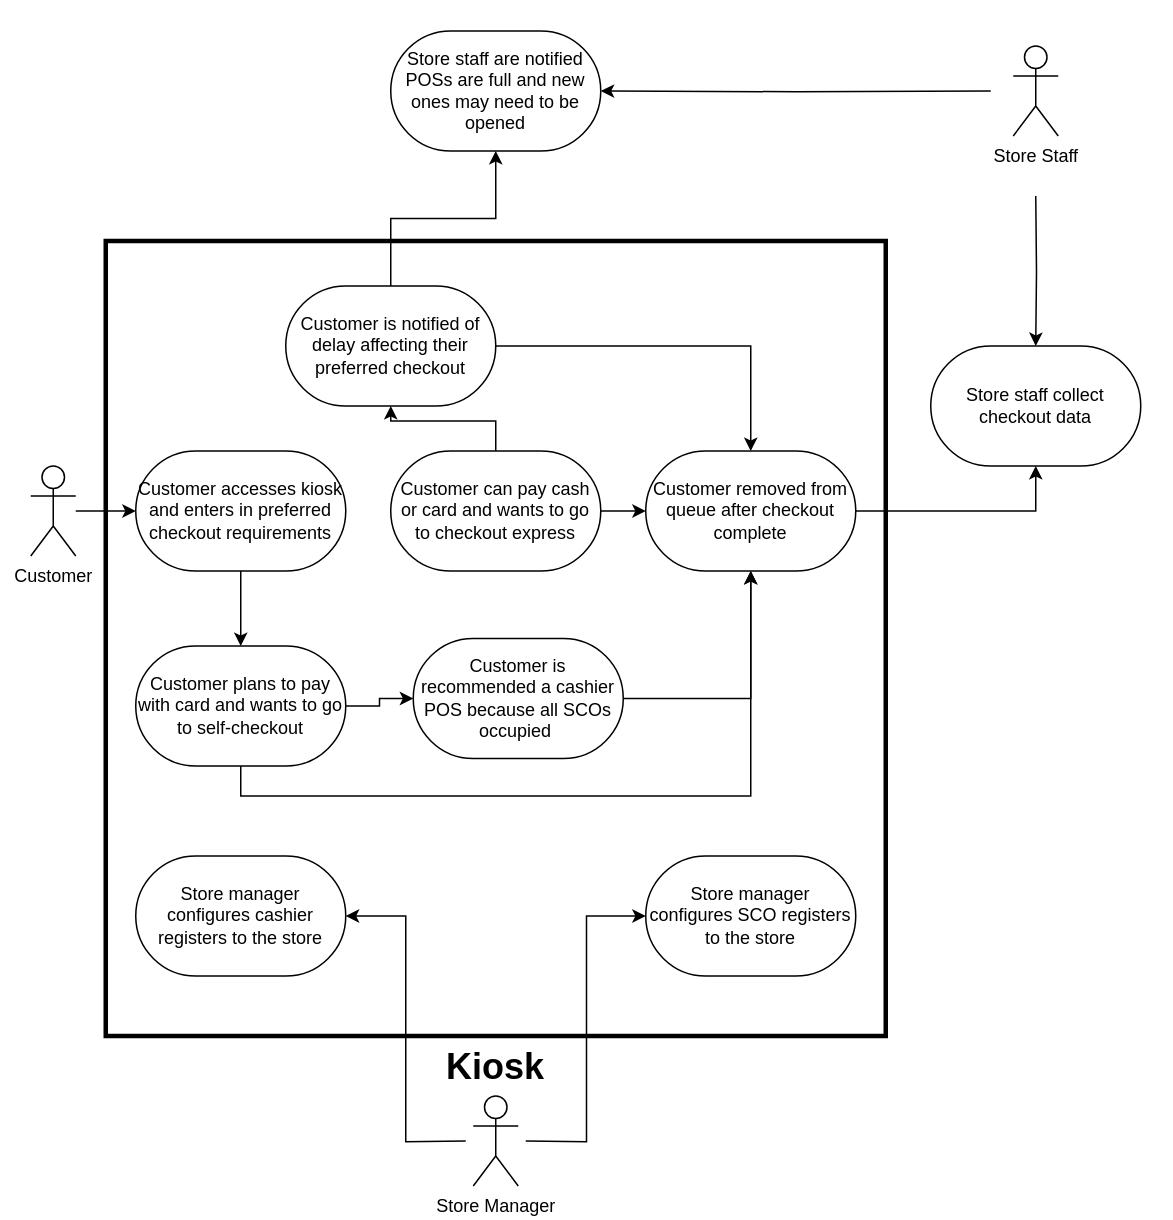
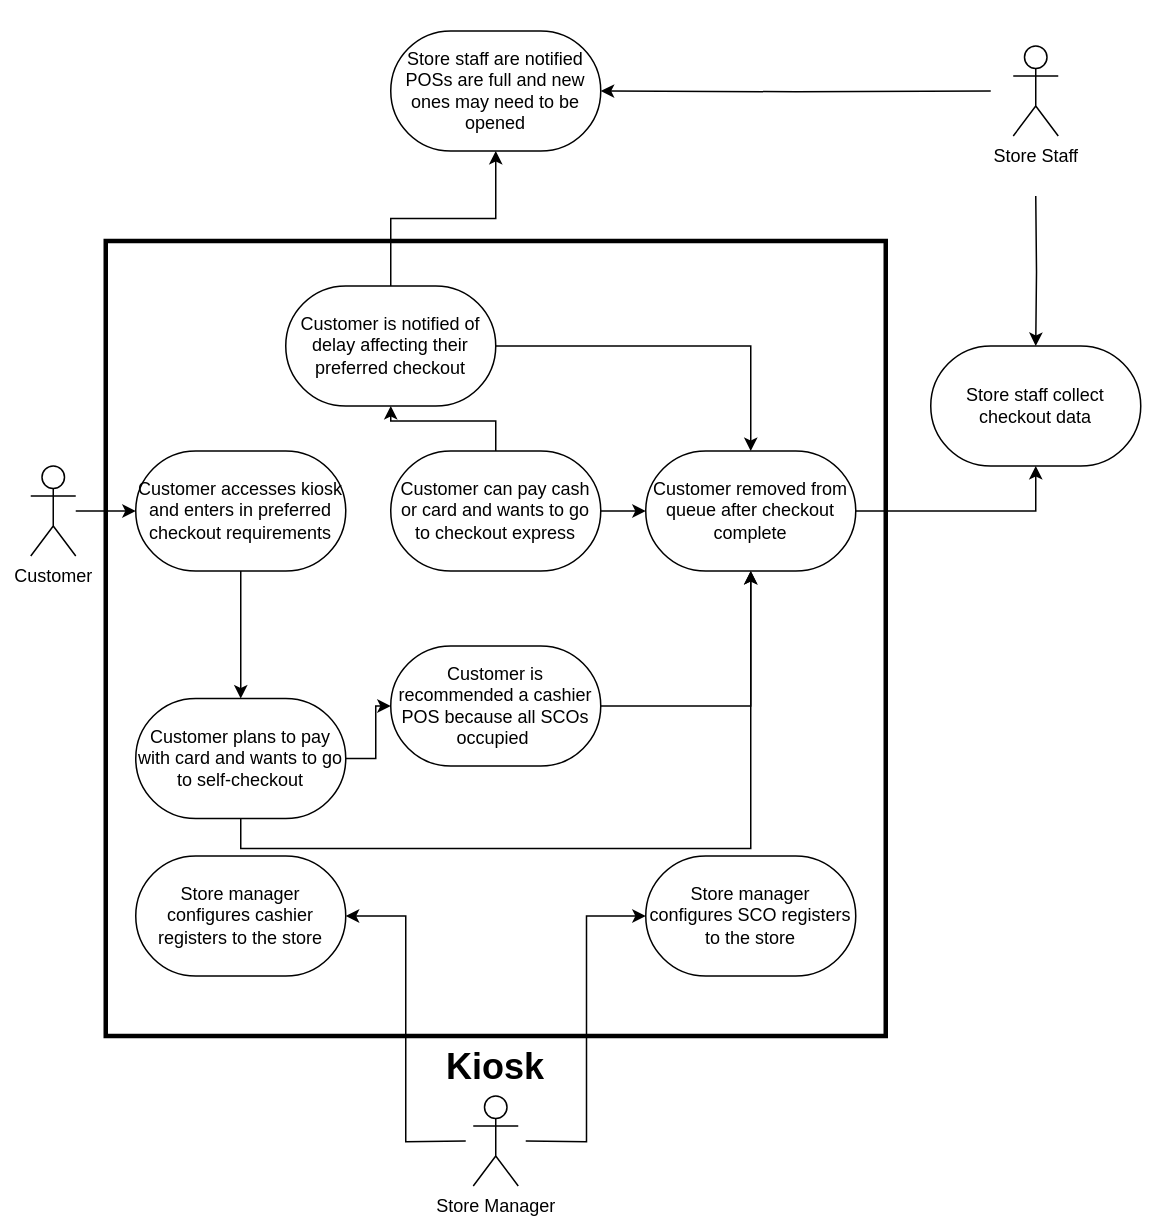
(518, 698) -> (496, 706)
(241, 706) -> (241, 758)
